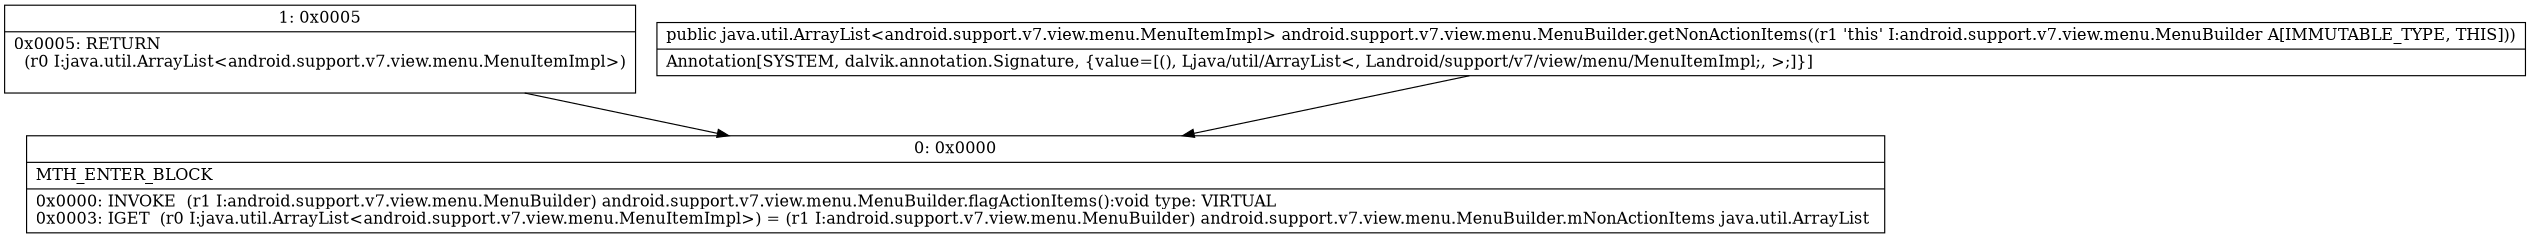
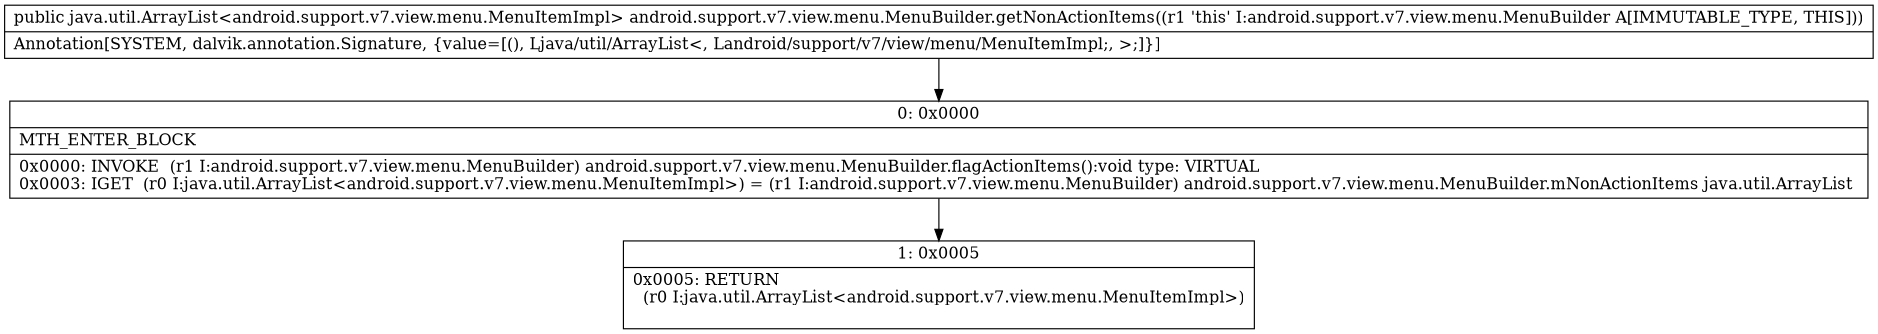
(621, 113) -> (939, 214)
